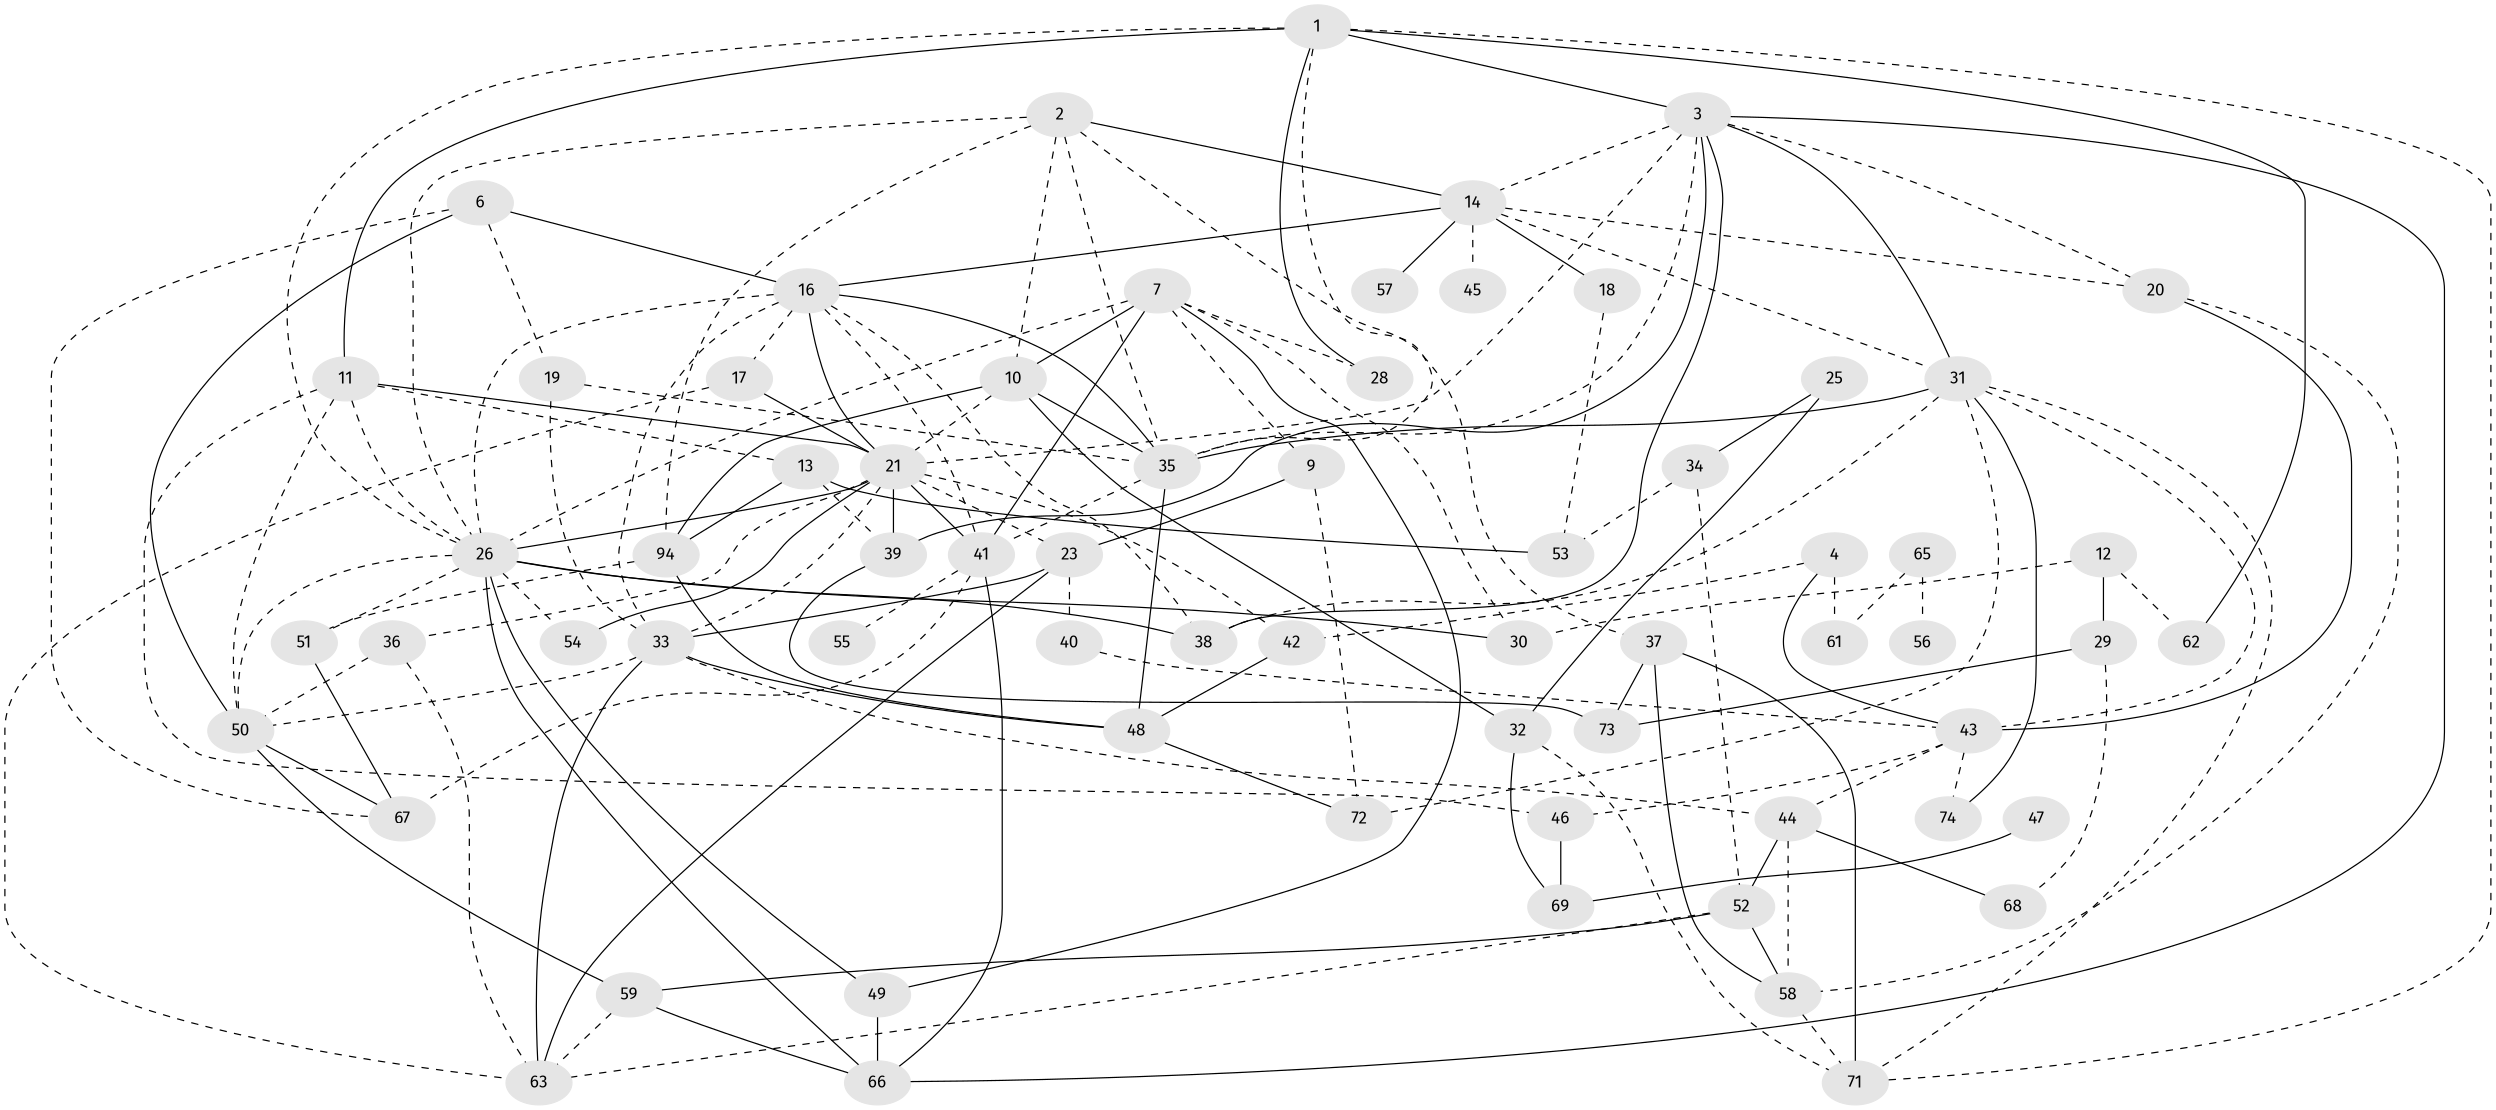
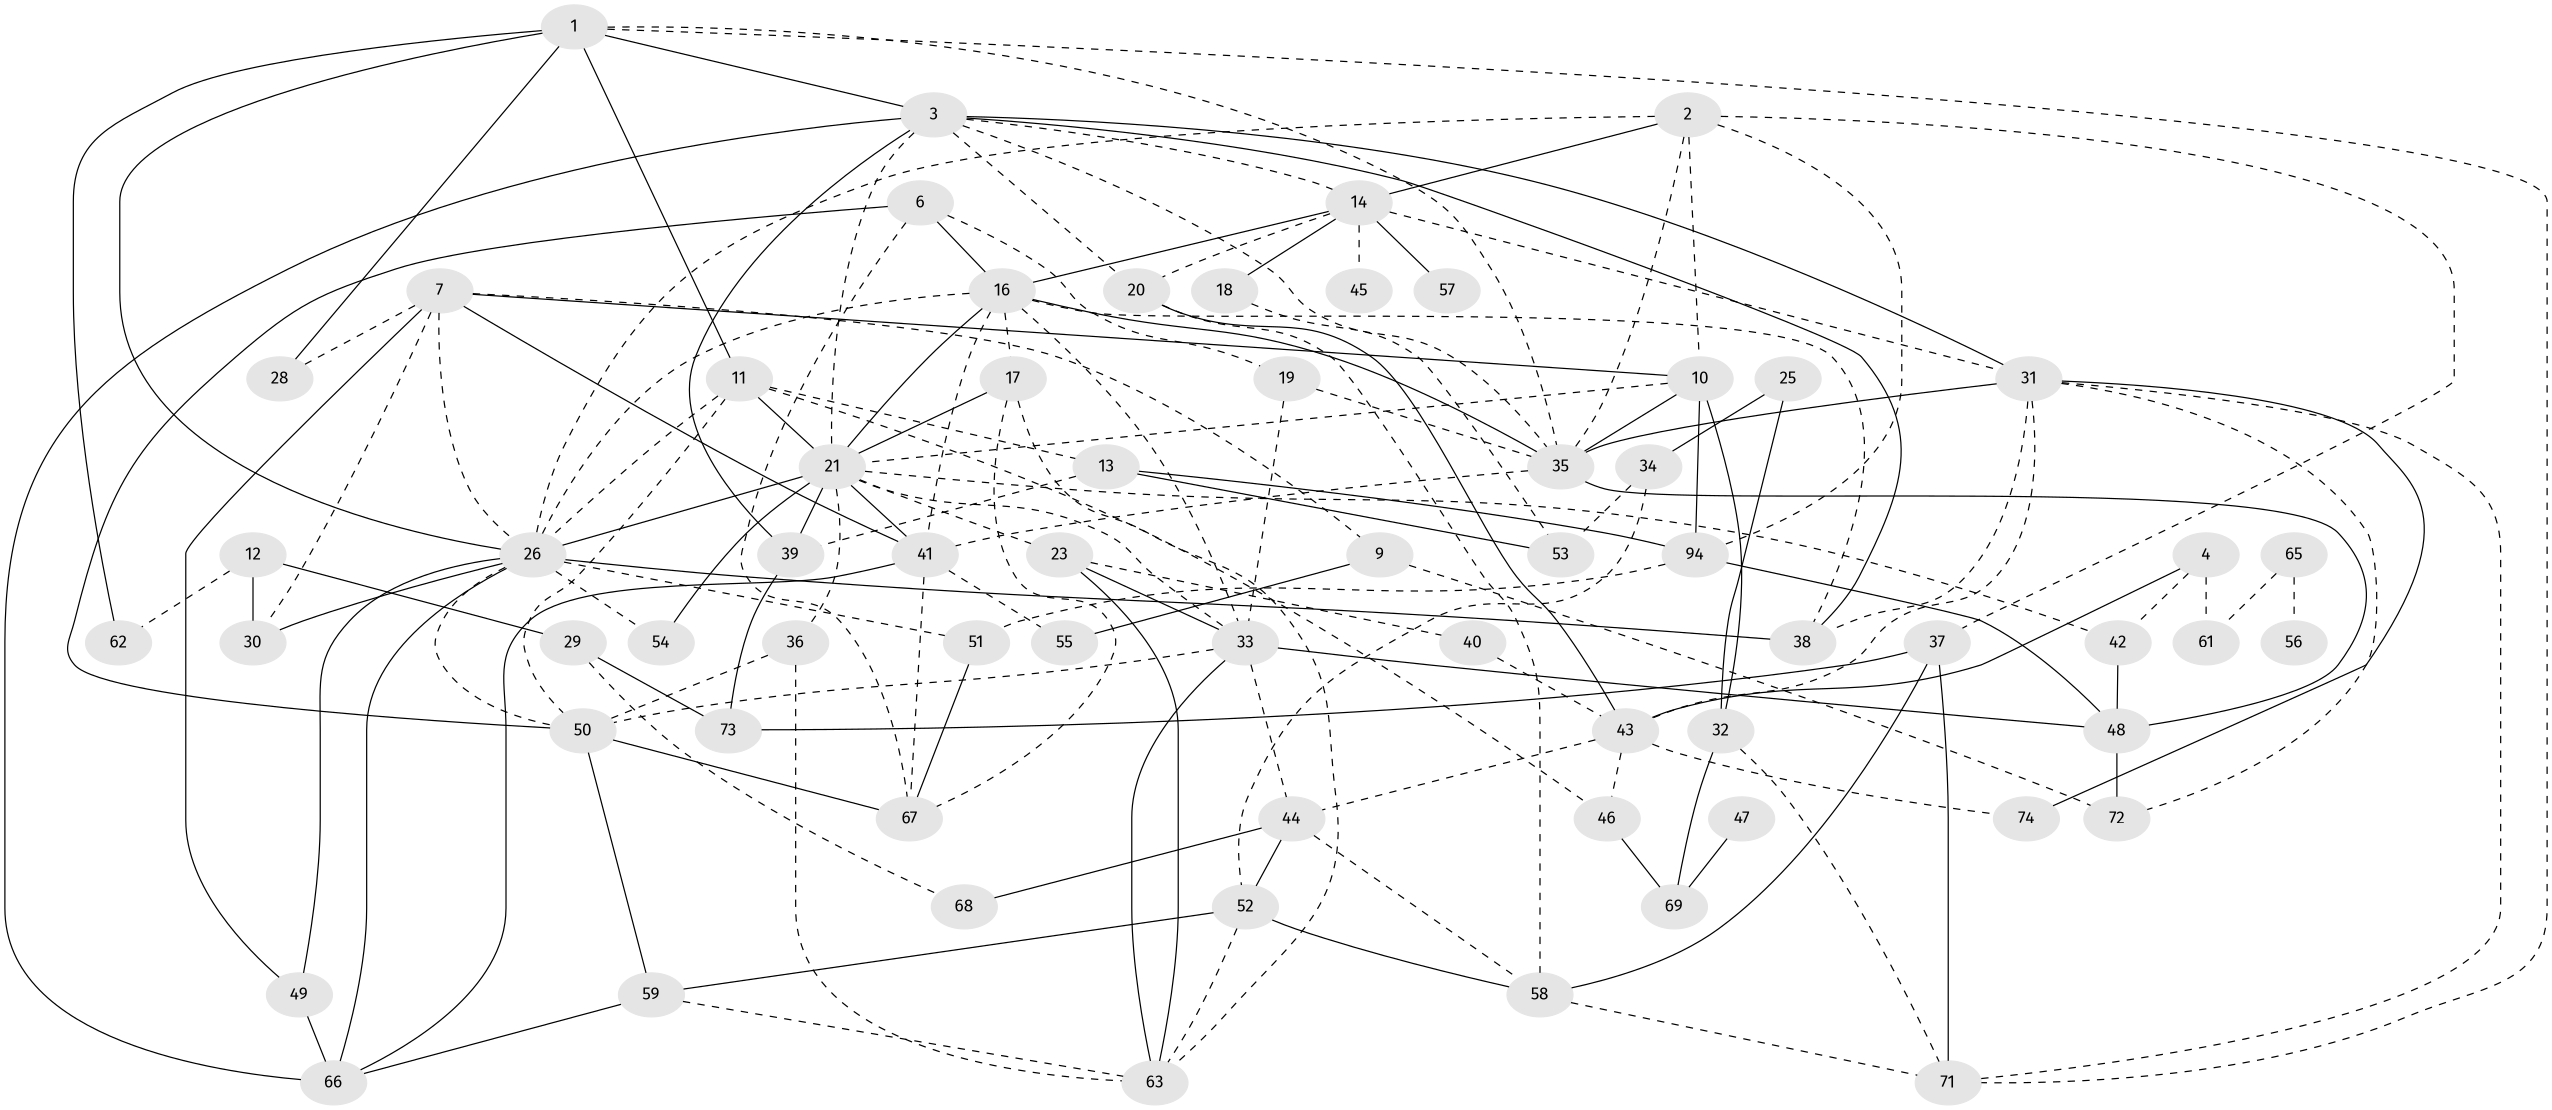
(571, 69) -> (120, 259)
(1192, 514) -> (1165, 614)
(1823, 593) -> (253, 599)
none -> (1104, 615)
